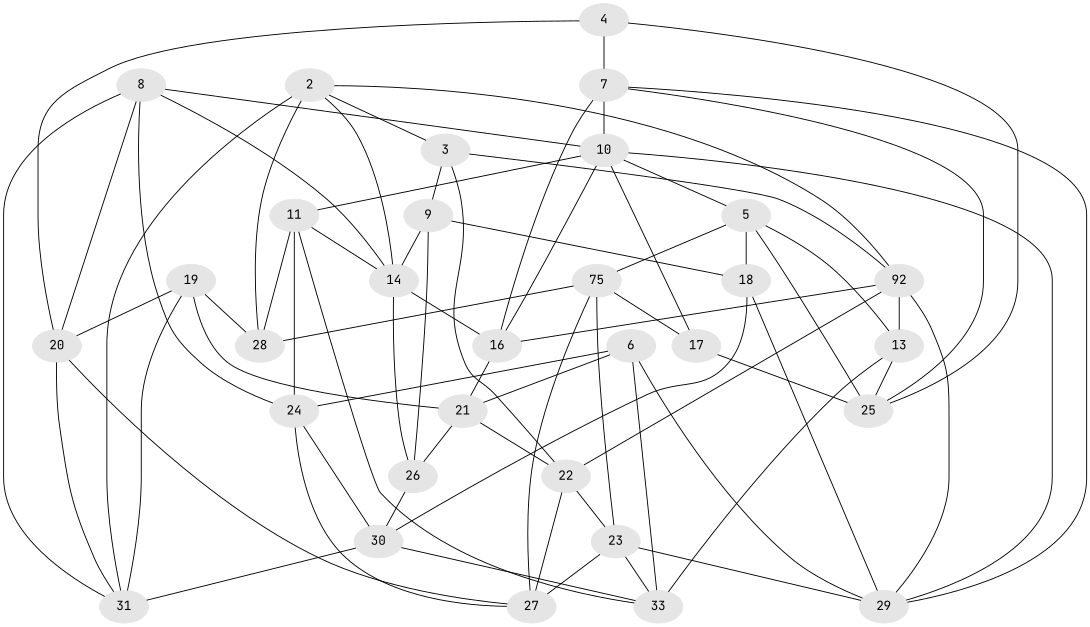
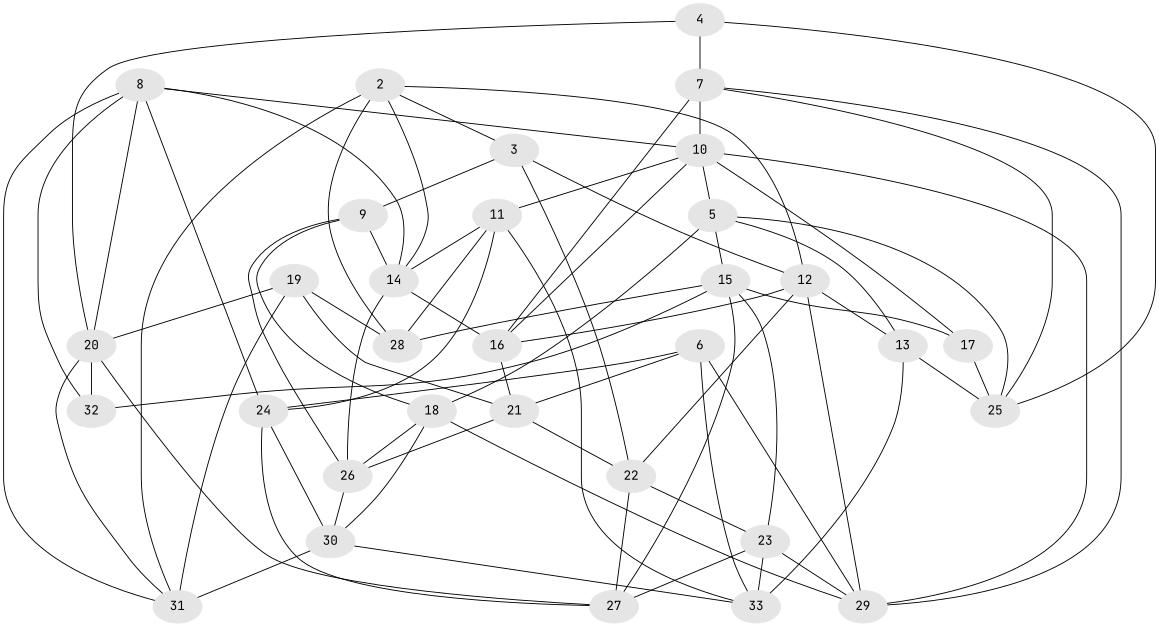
(597, 281) -> (725, 281)
(899, 281) -> (805, 281)
none -> (91, 411)
none -> (390, 444)
